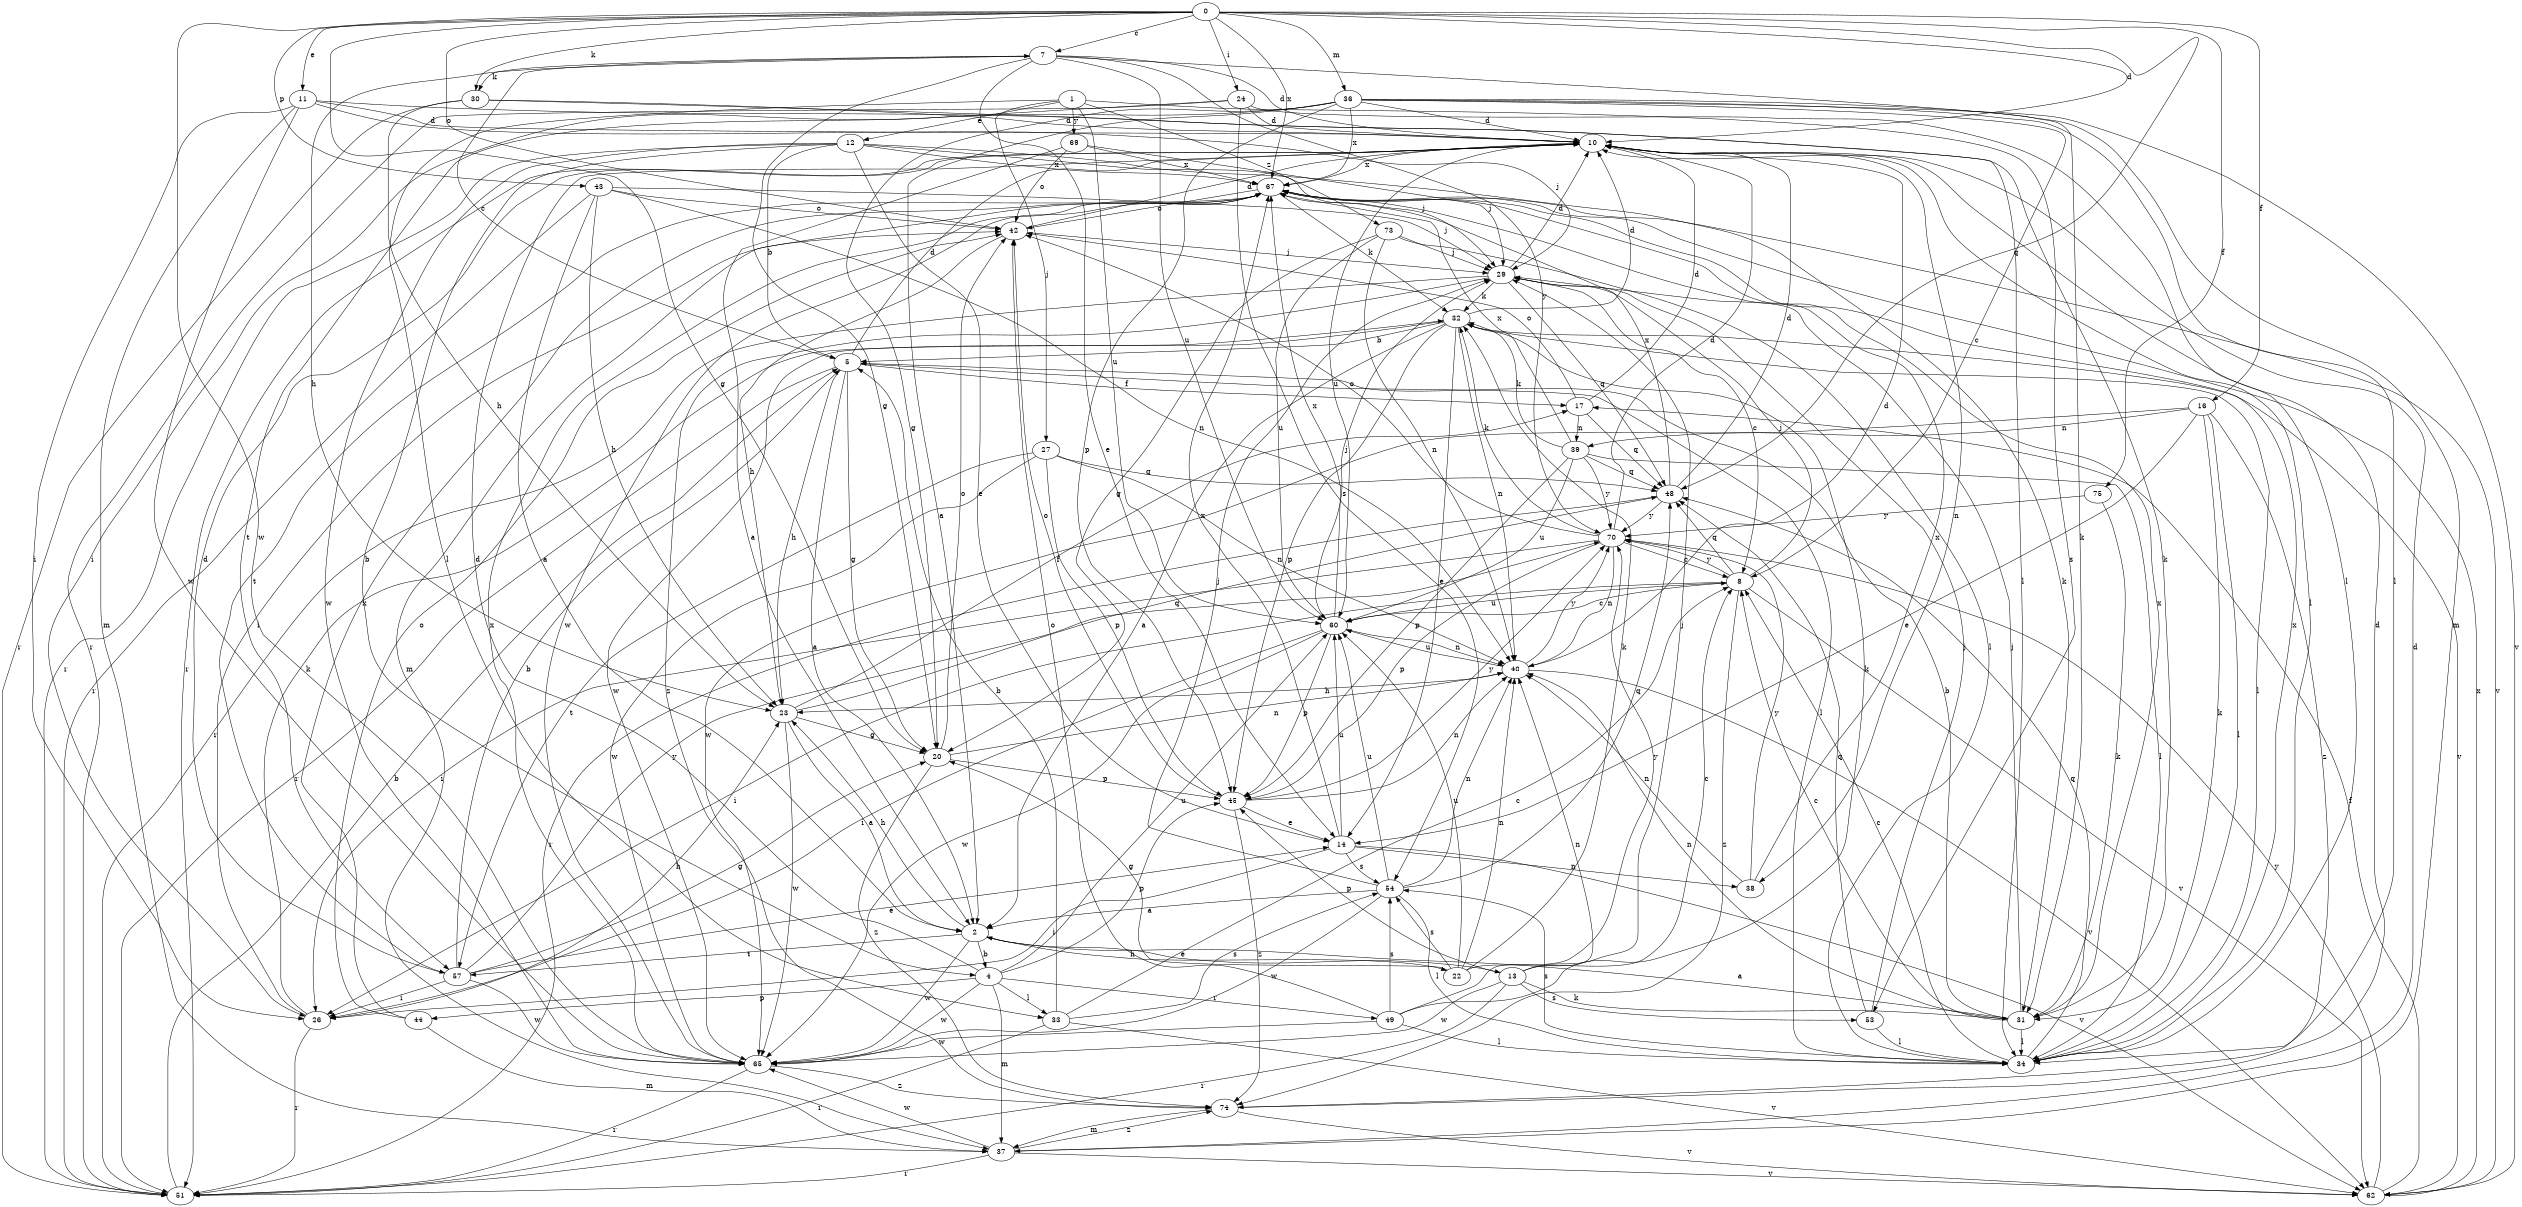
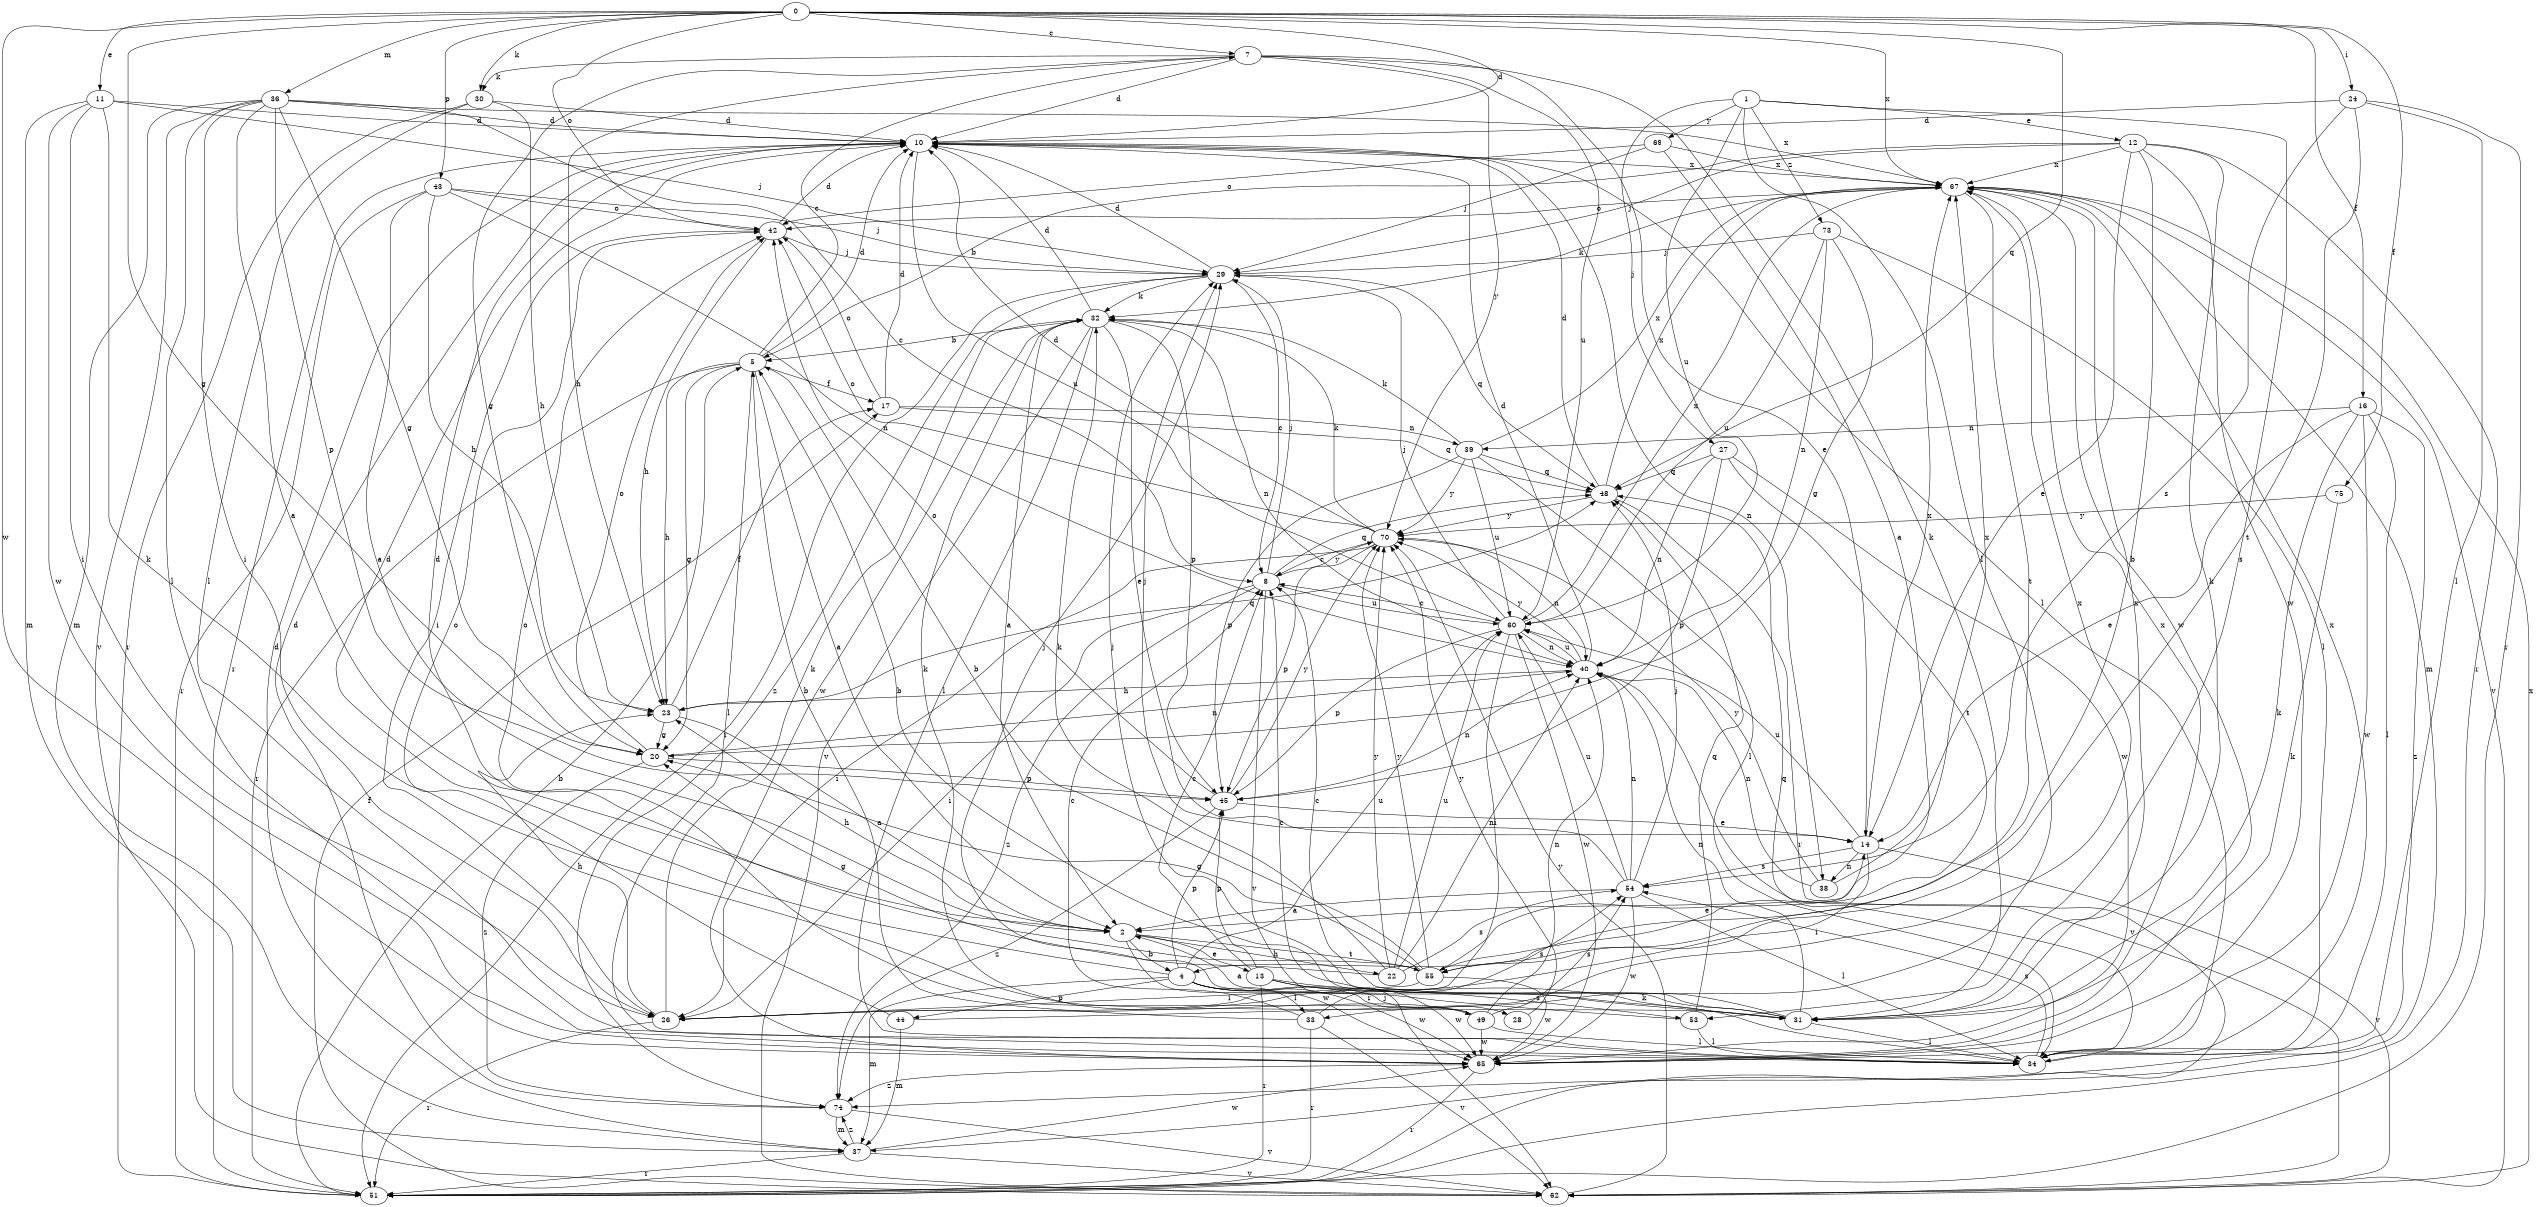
(376, 476) -> (441, 594)
(1680, 632) -> none
(1639, 691) -> (1677, 691)
(792, 888) -> none
(457, 977) -> (1430, 977)
none -> (1518, 1020)
